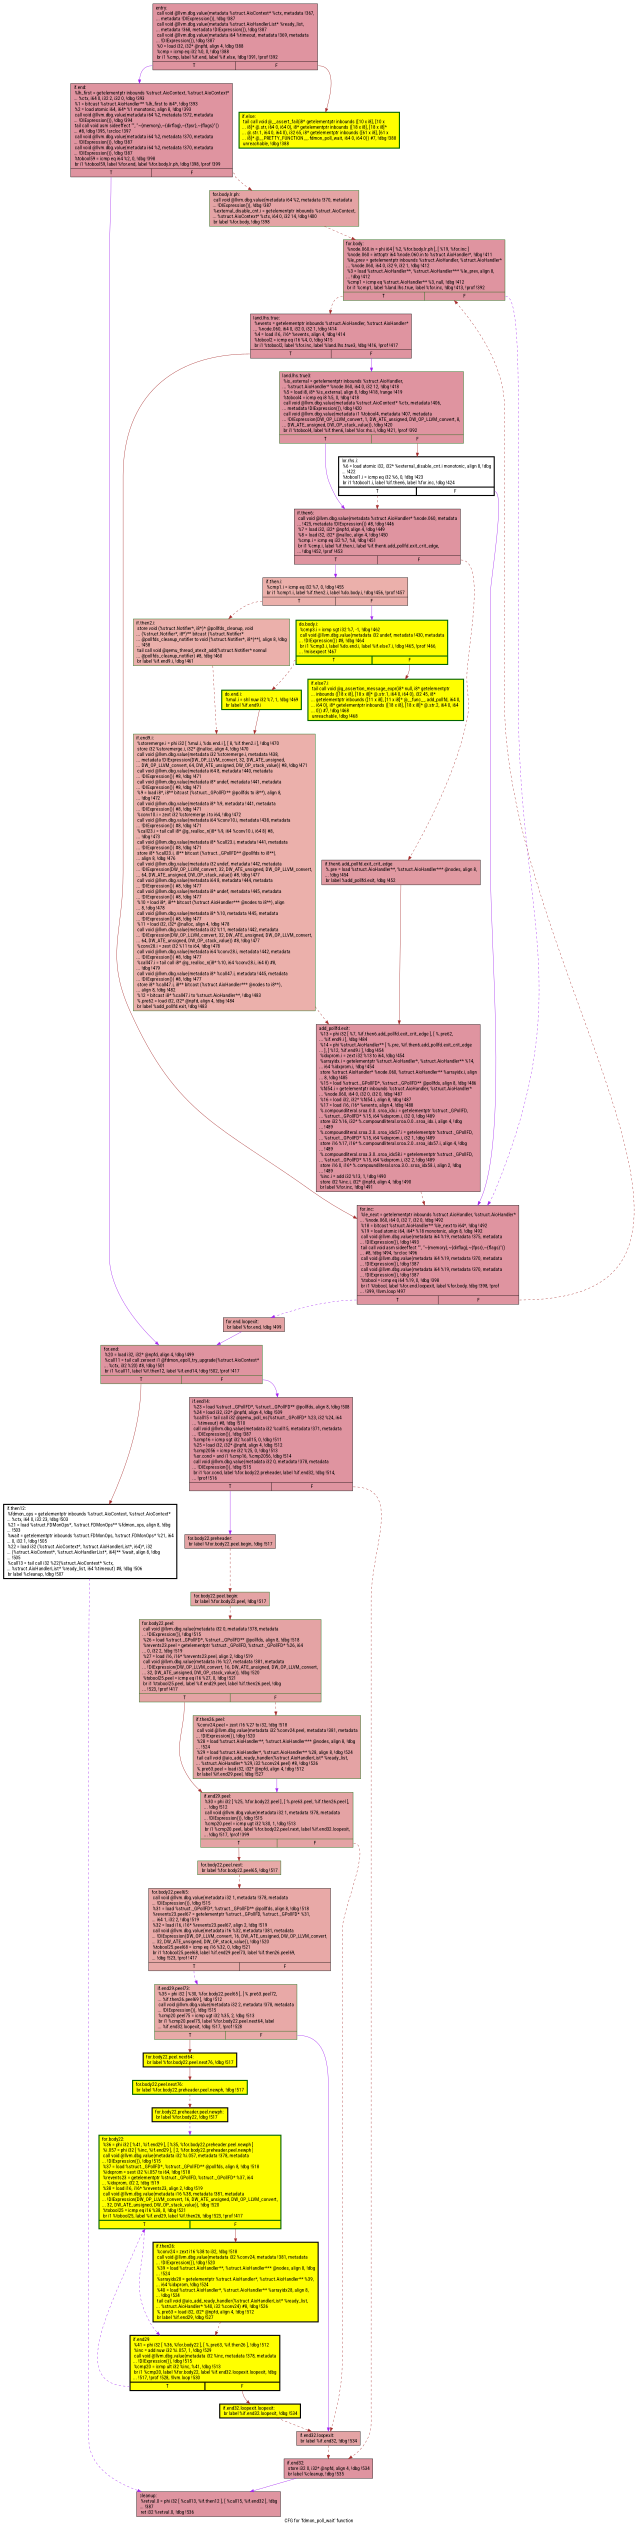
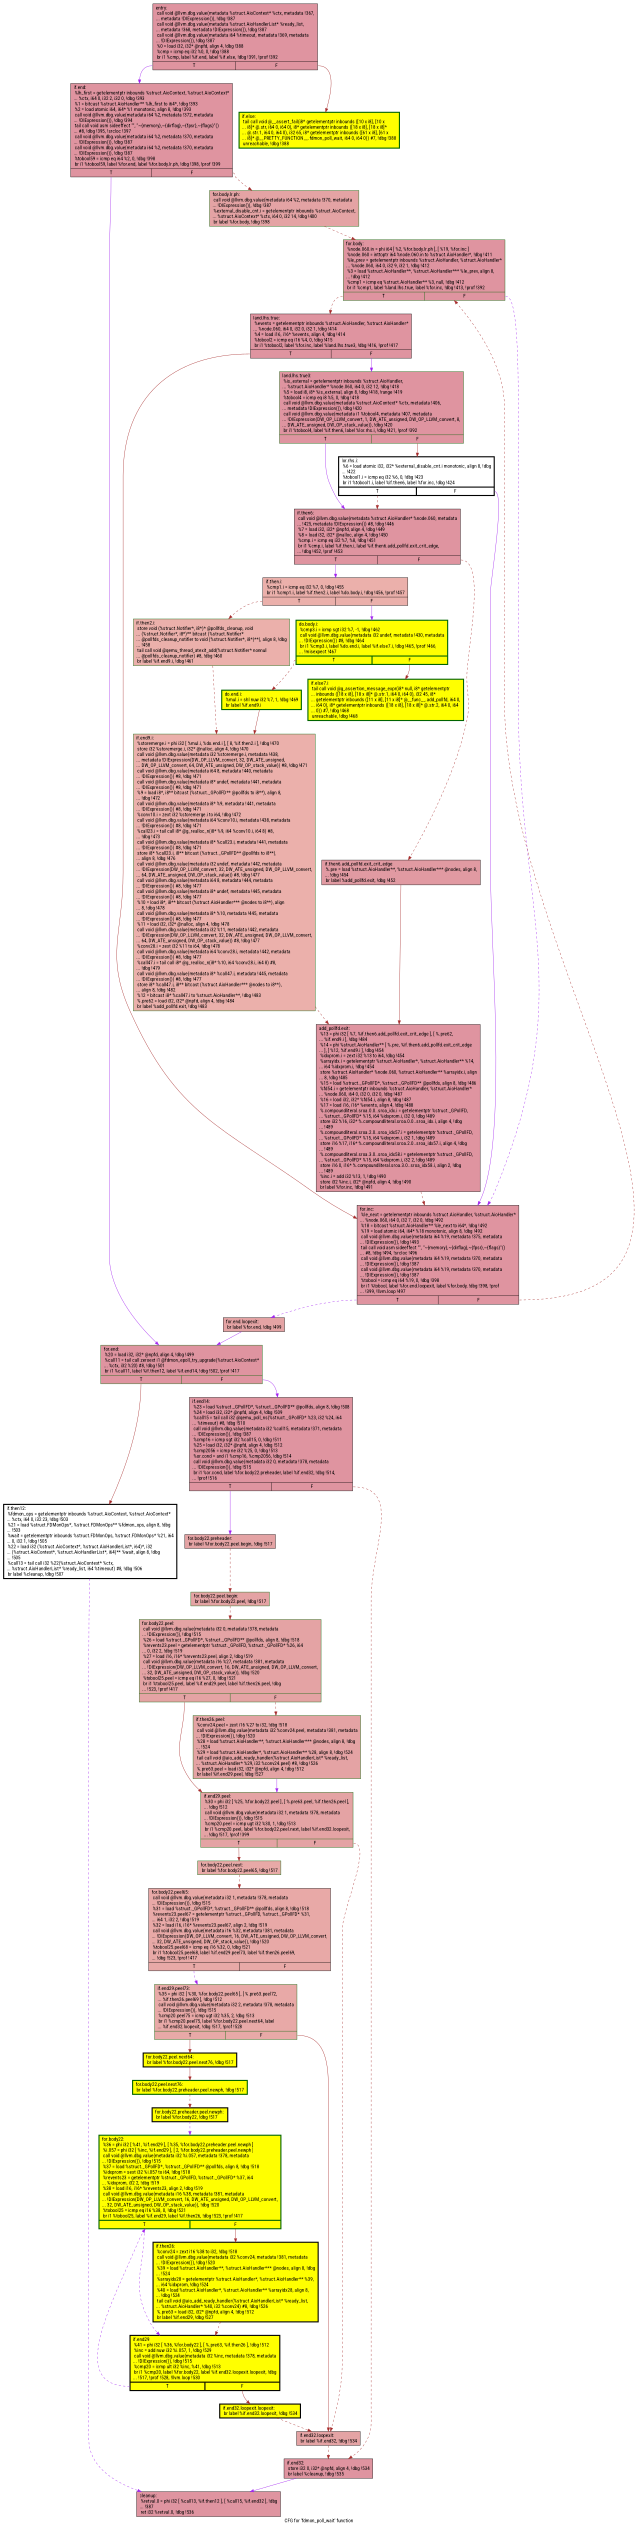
(328, 2223) -> (328, 2223)
